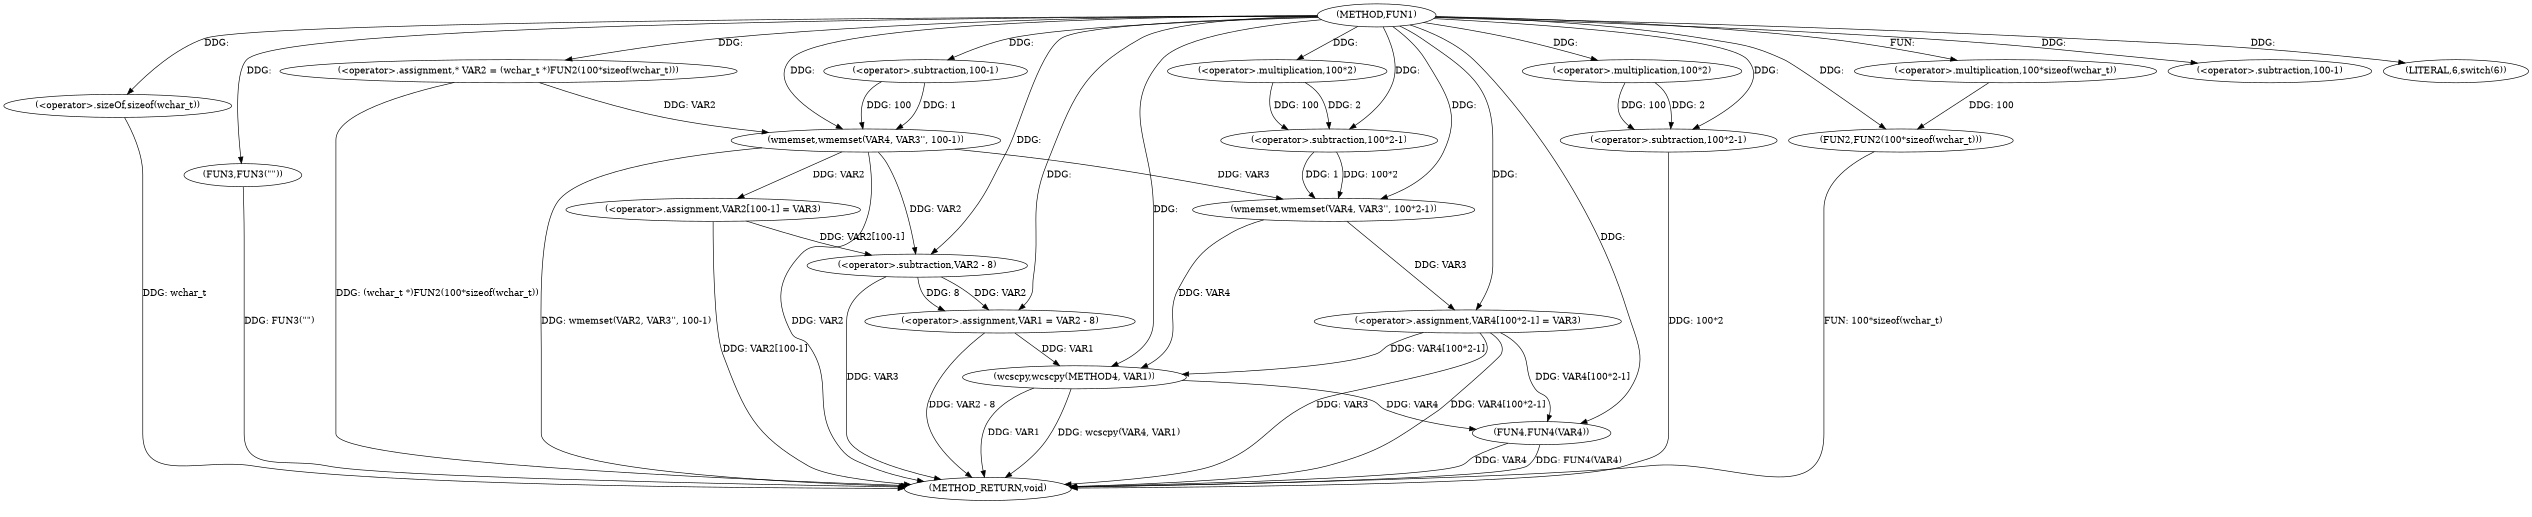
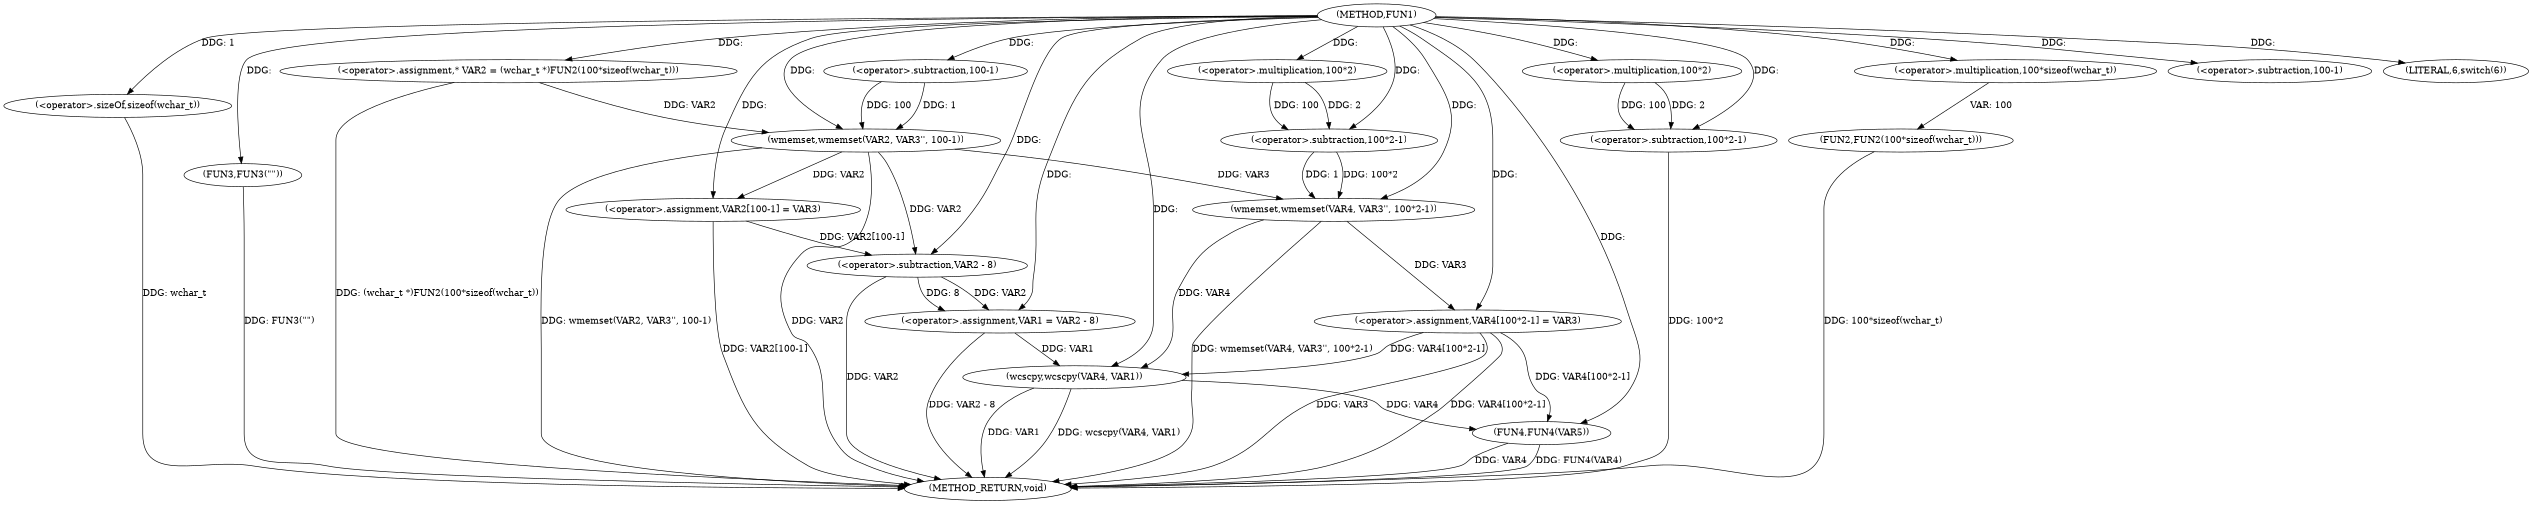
(1670, 33) -> (827, 35)
(218, 43) -> (218, 43)
(1904, 43) -> (1904, 43)
(1991, 106) -> (1991, 106)
(866, 141) -> (866, 141)
(1883, 321) -> (1883, 321)
none -> (1192, 362)
(873, 377) -> (873, 377)
(1074, 377) -> (1074, 377)
(1542, 433) -> (1542, 433)
